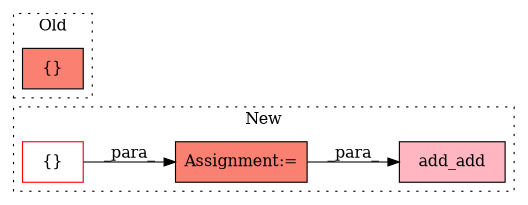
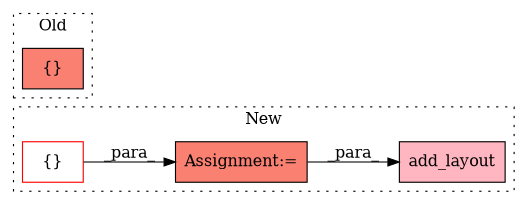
(452, 162) -> (452, 162)
